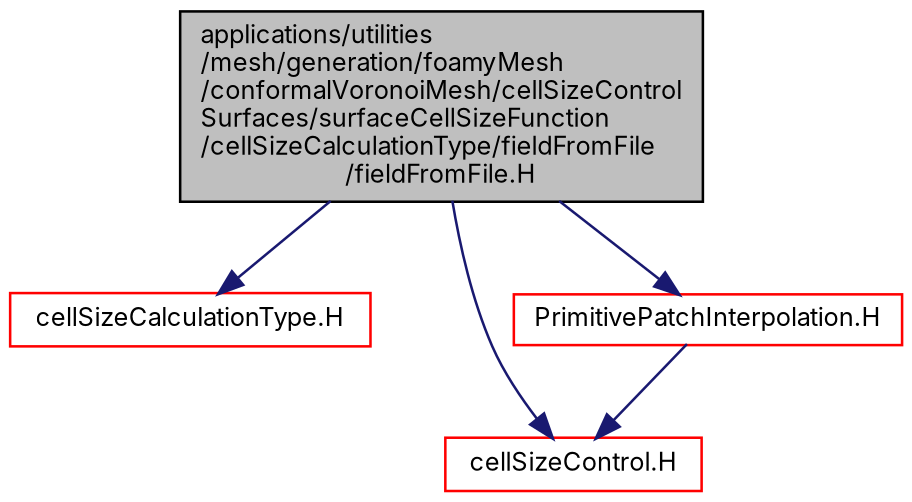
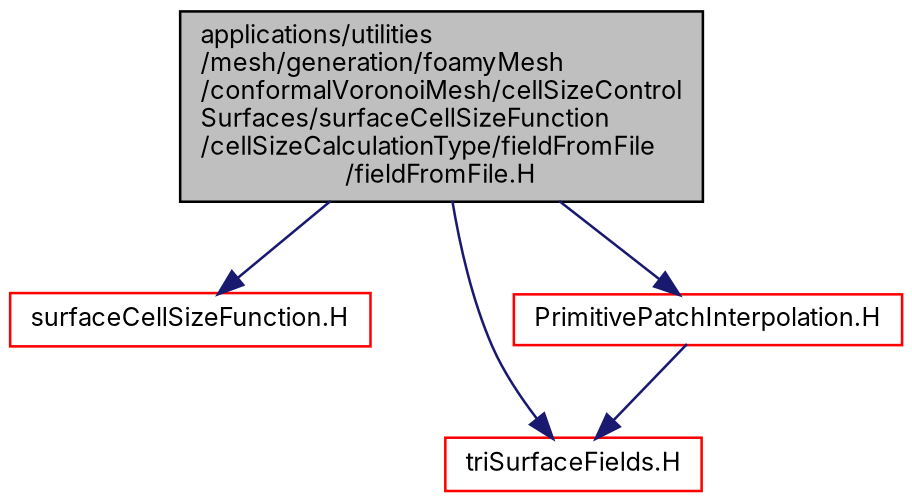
(190, 320) -> (190, 320)
(573, 464) -> (573, 464)
